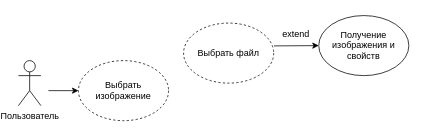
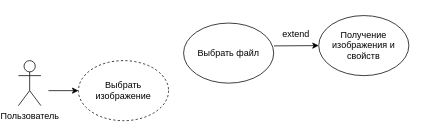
(228, 53) -> (228, 53)
